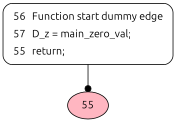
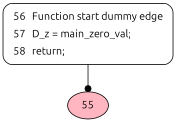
(20, 51) -> (20, 51)
